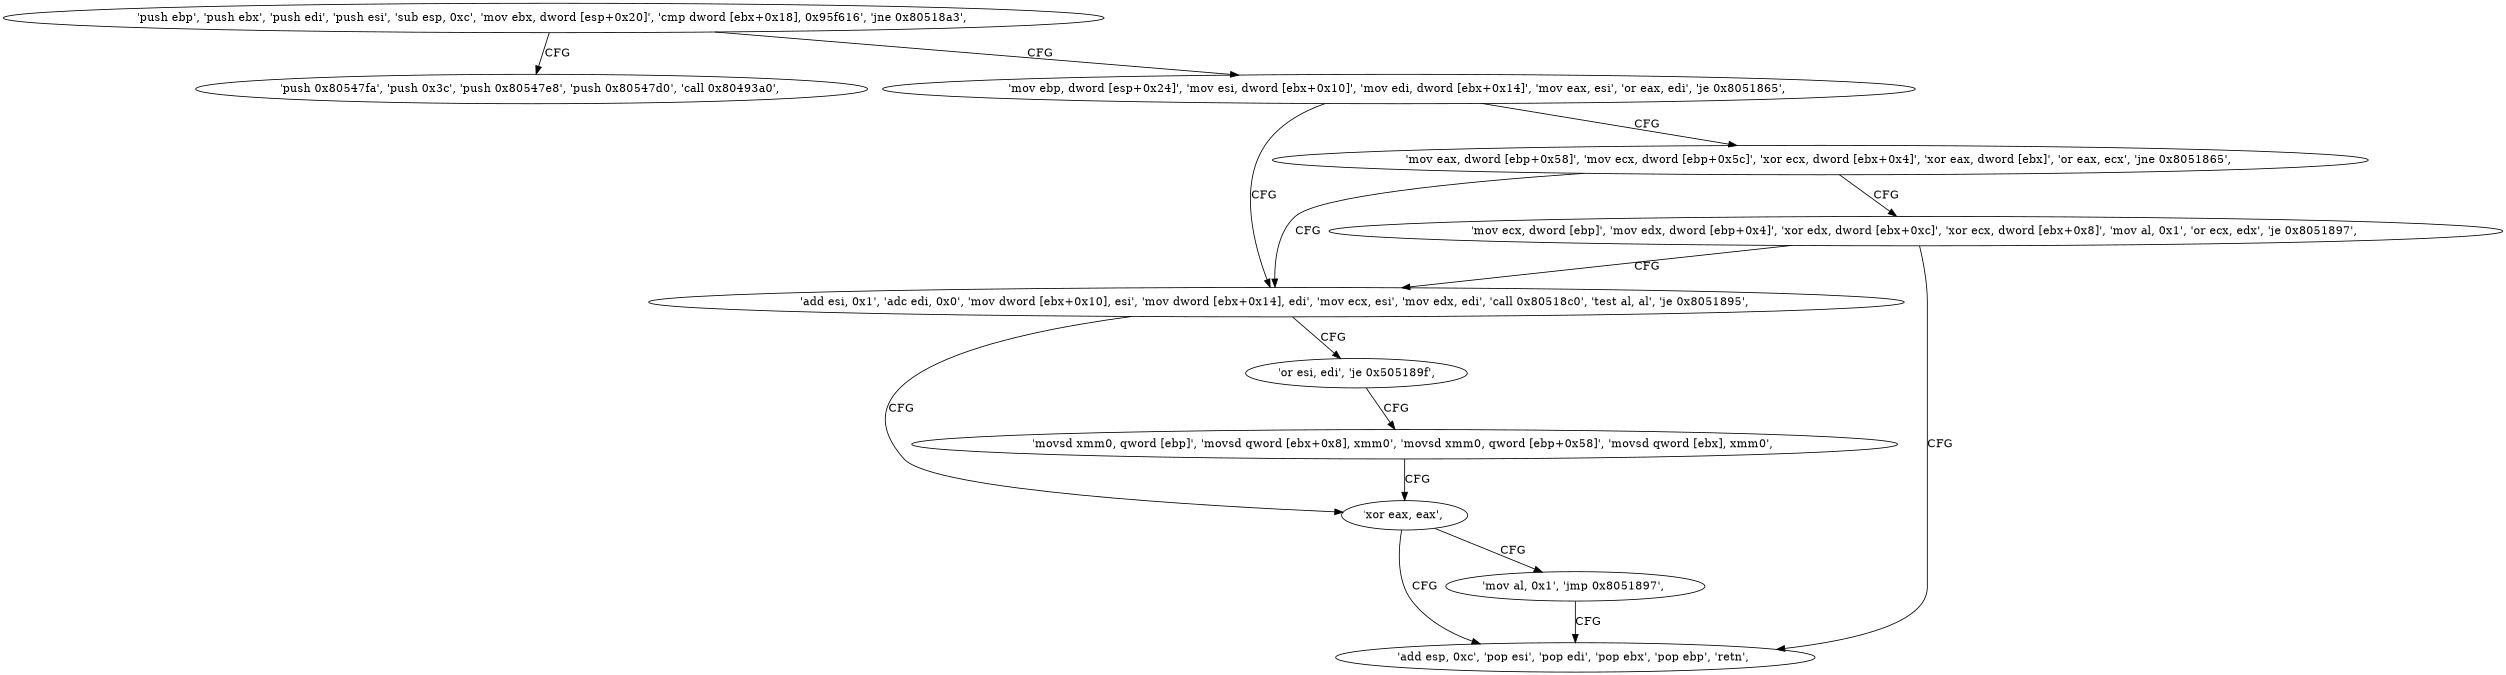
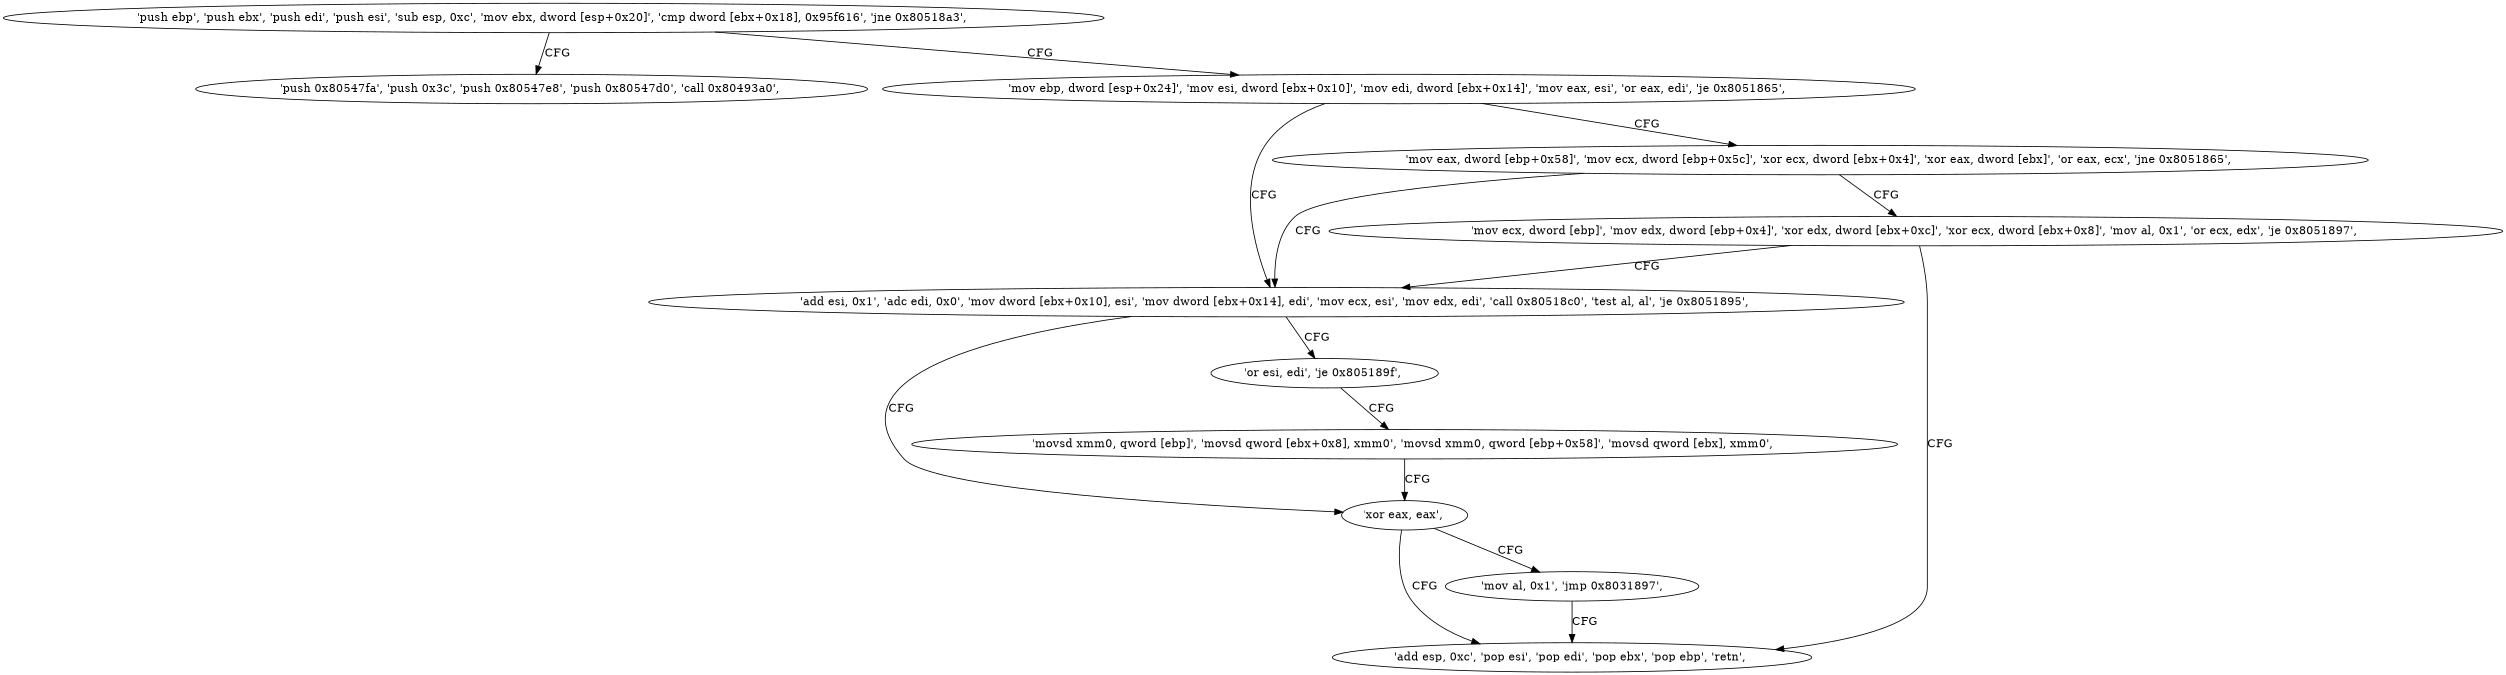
(1356, 373) -> (1325, 373)
(1575, 586) -> (1572, 586)
